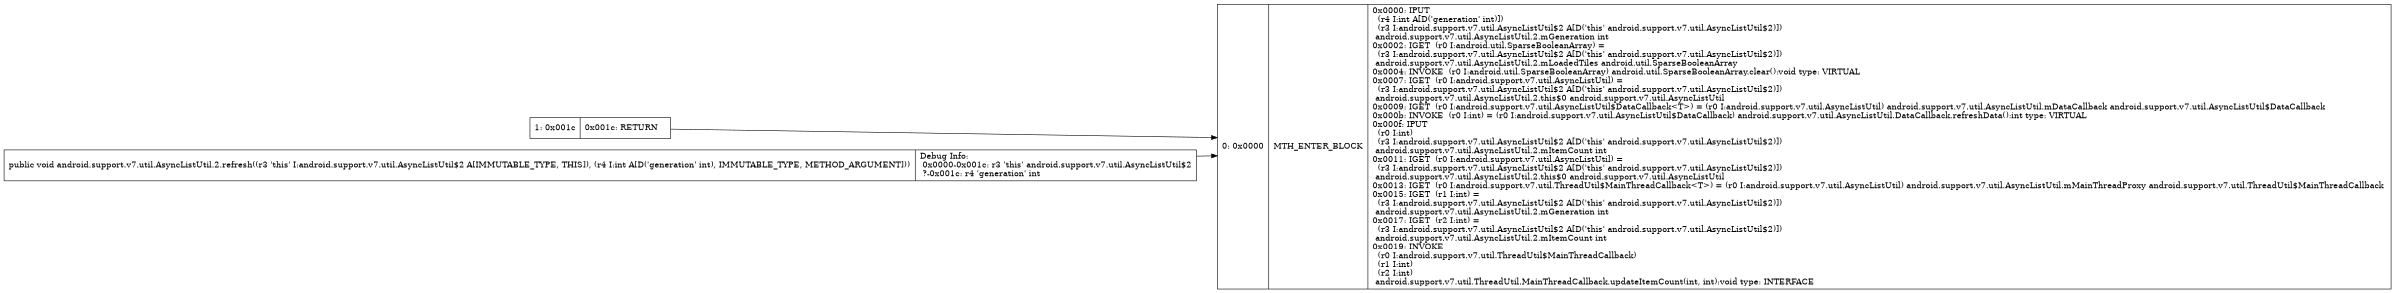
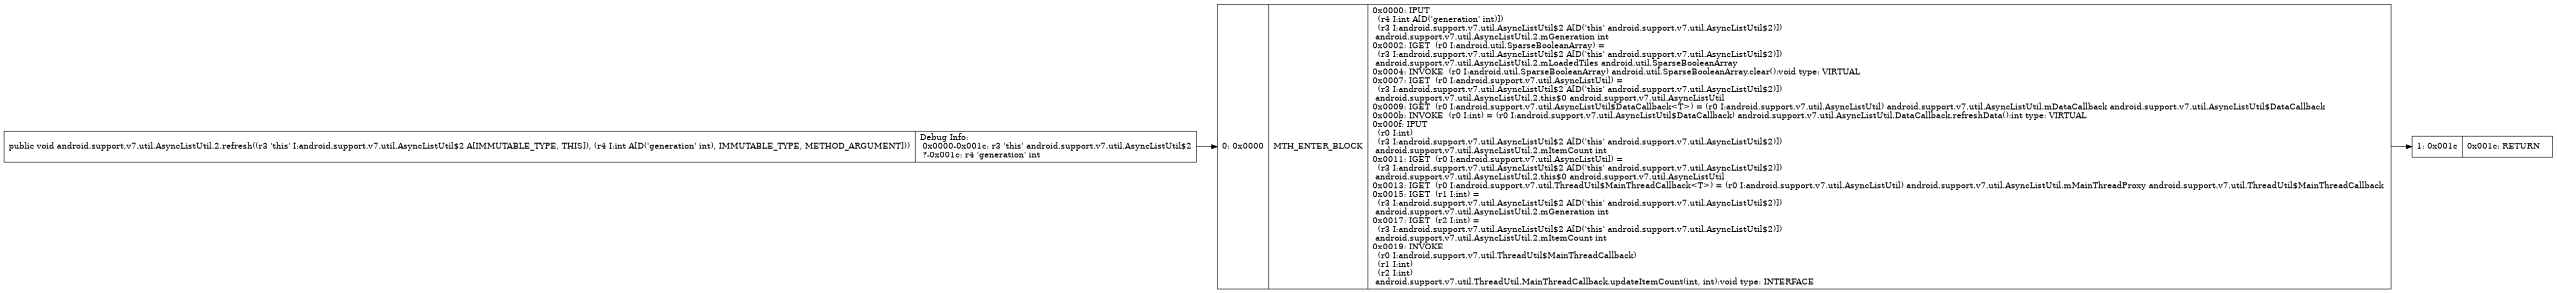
(941, 133) -> (2399, 147)
